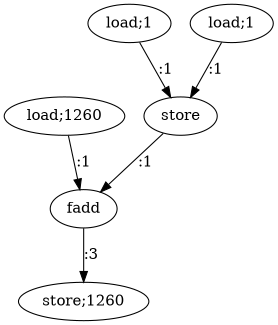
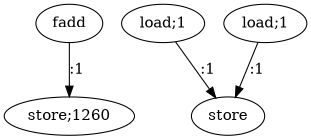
(64, 116) -> none
(136, 159) -> none
(91, 255) -> (77, 70)
